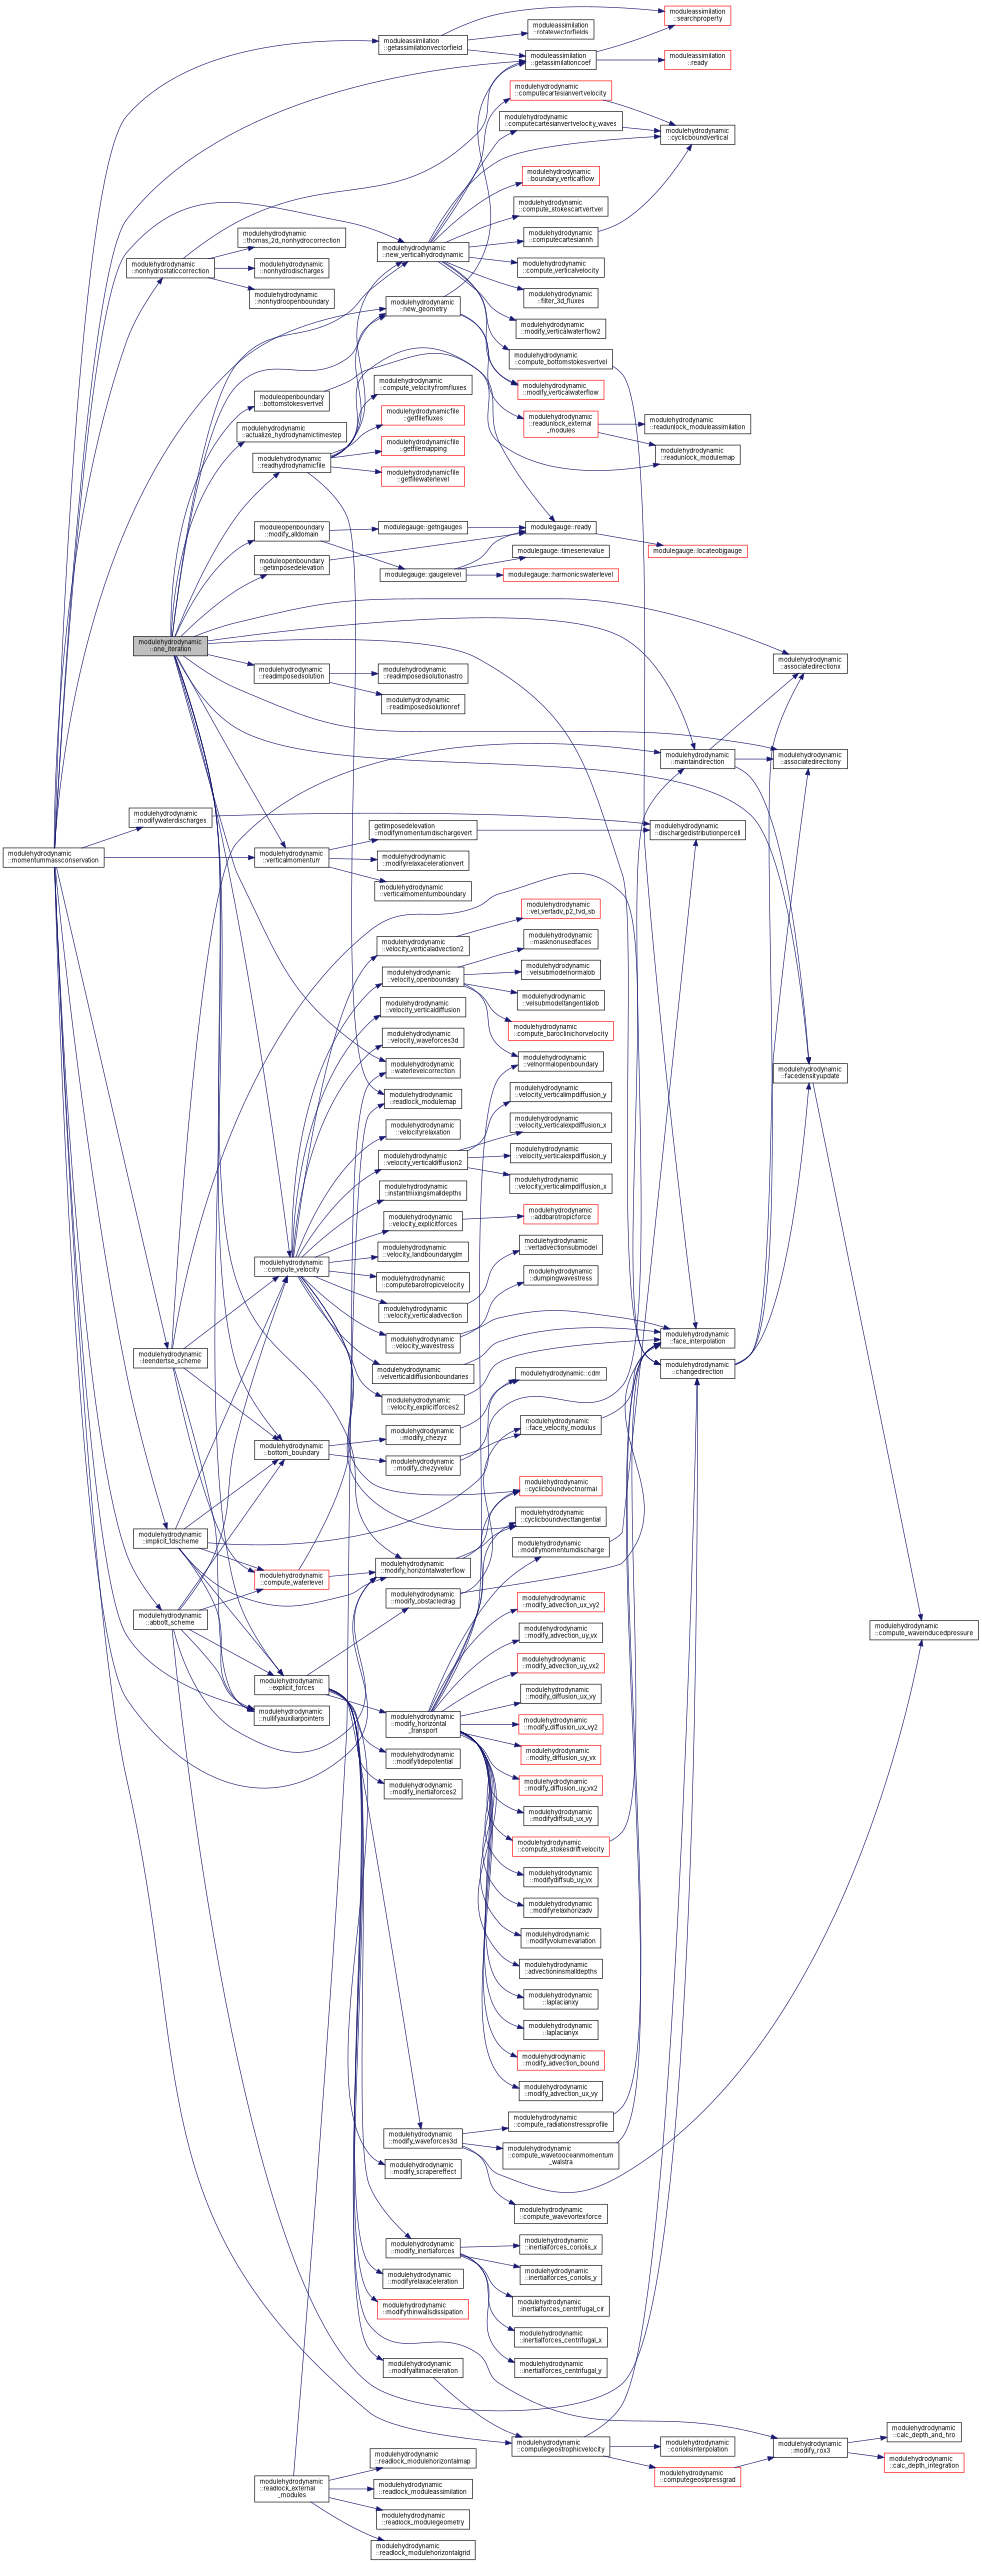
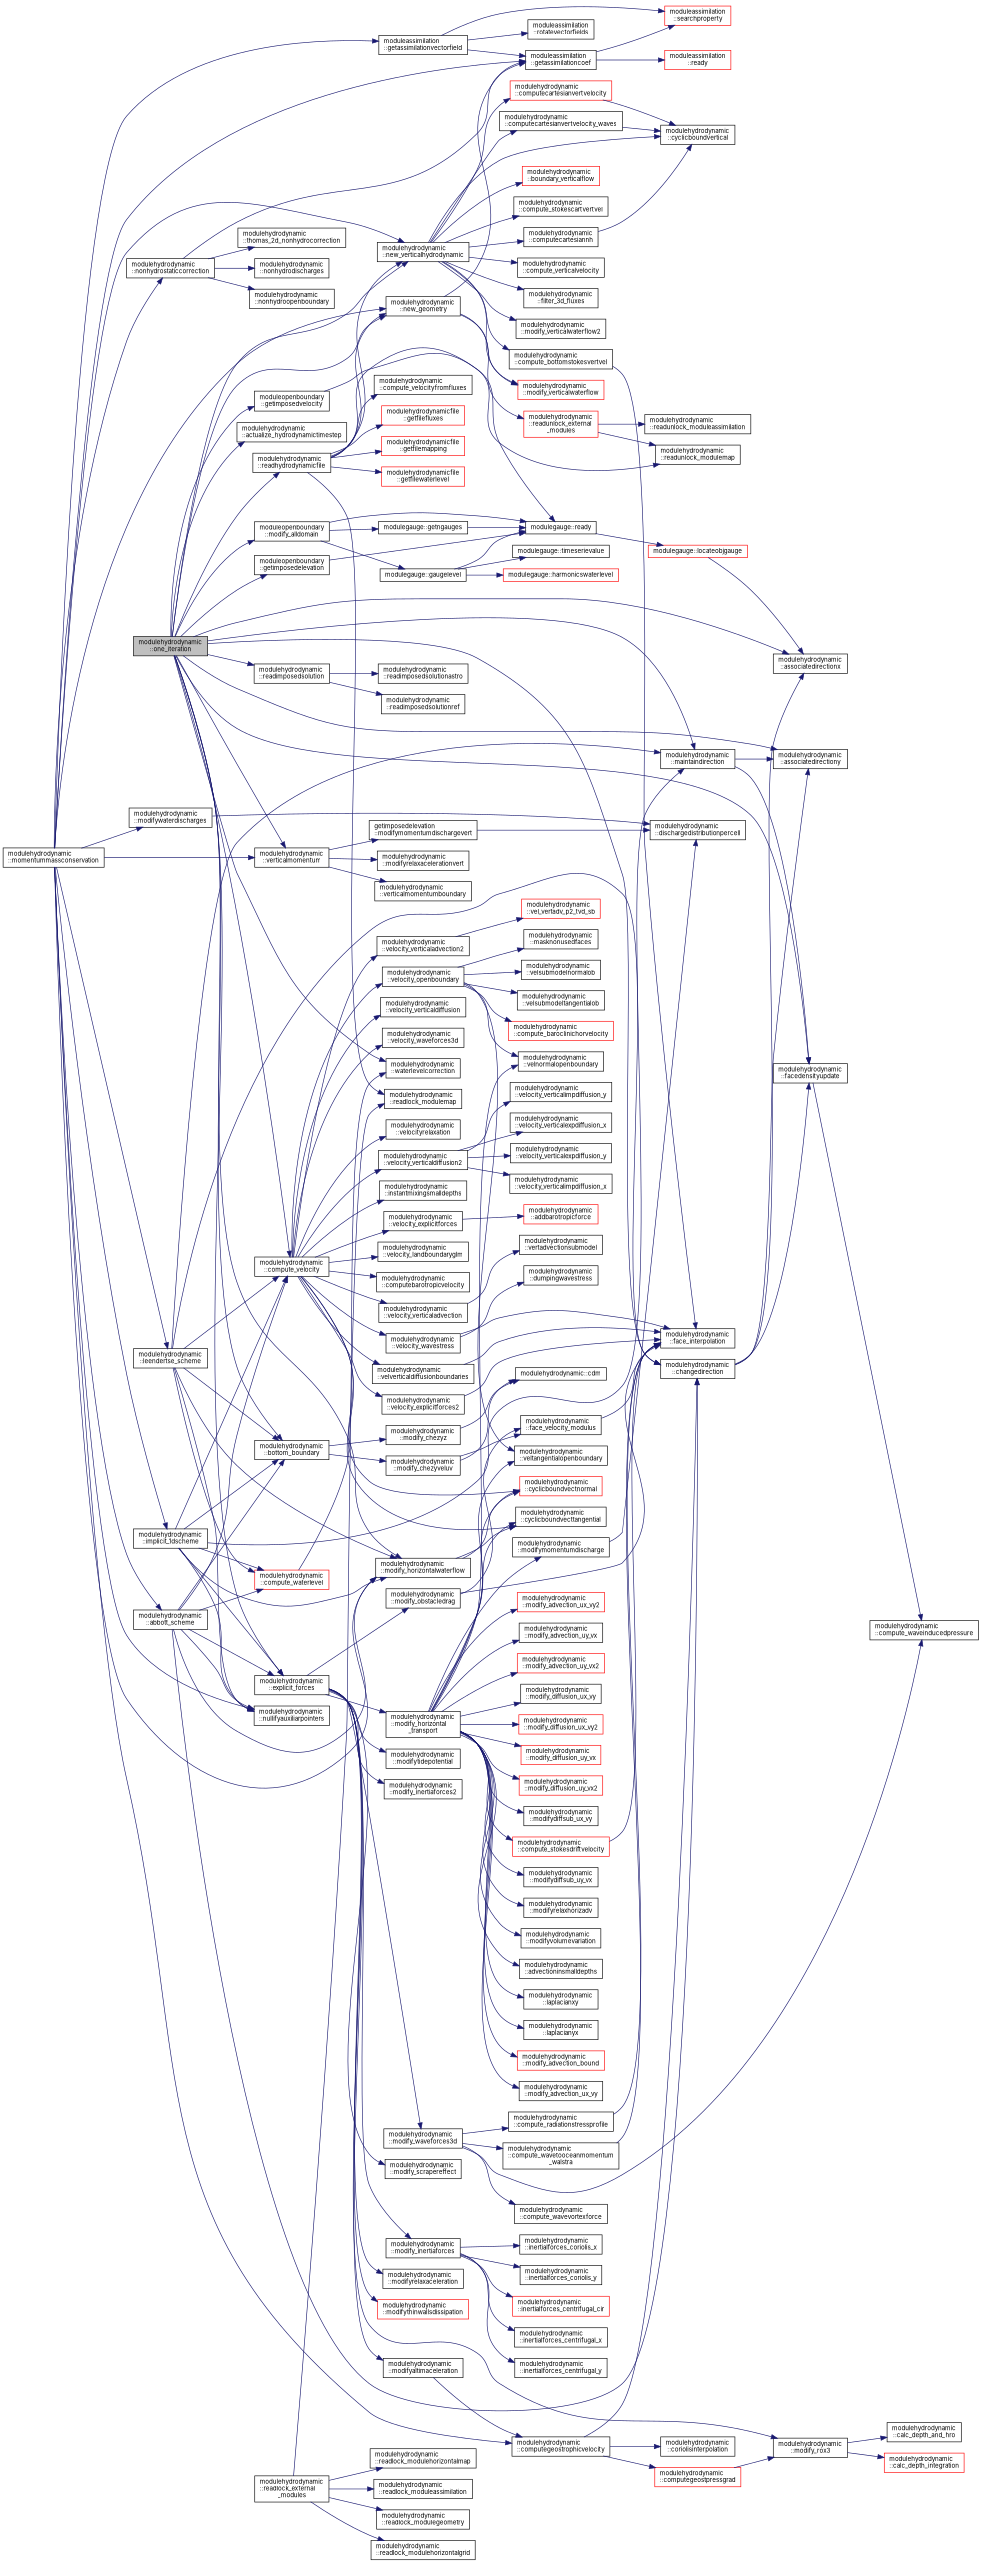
(292, 401) -> (292, 401)
none -> (425, 513)
(752, 713) -> (759, 598)
none -> (561, 1456)
(353, 1574) -> (261, 1486)
(561, 2306) -> (561, 2306)
